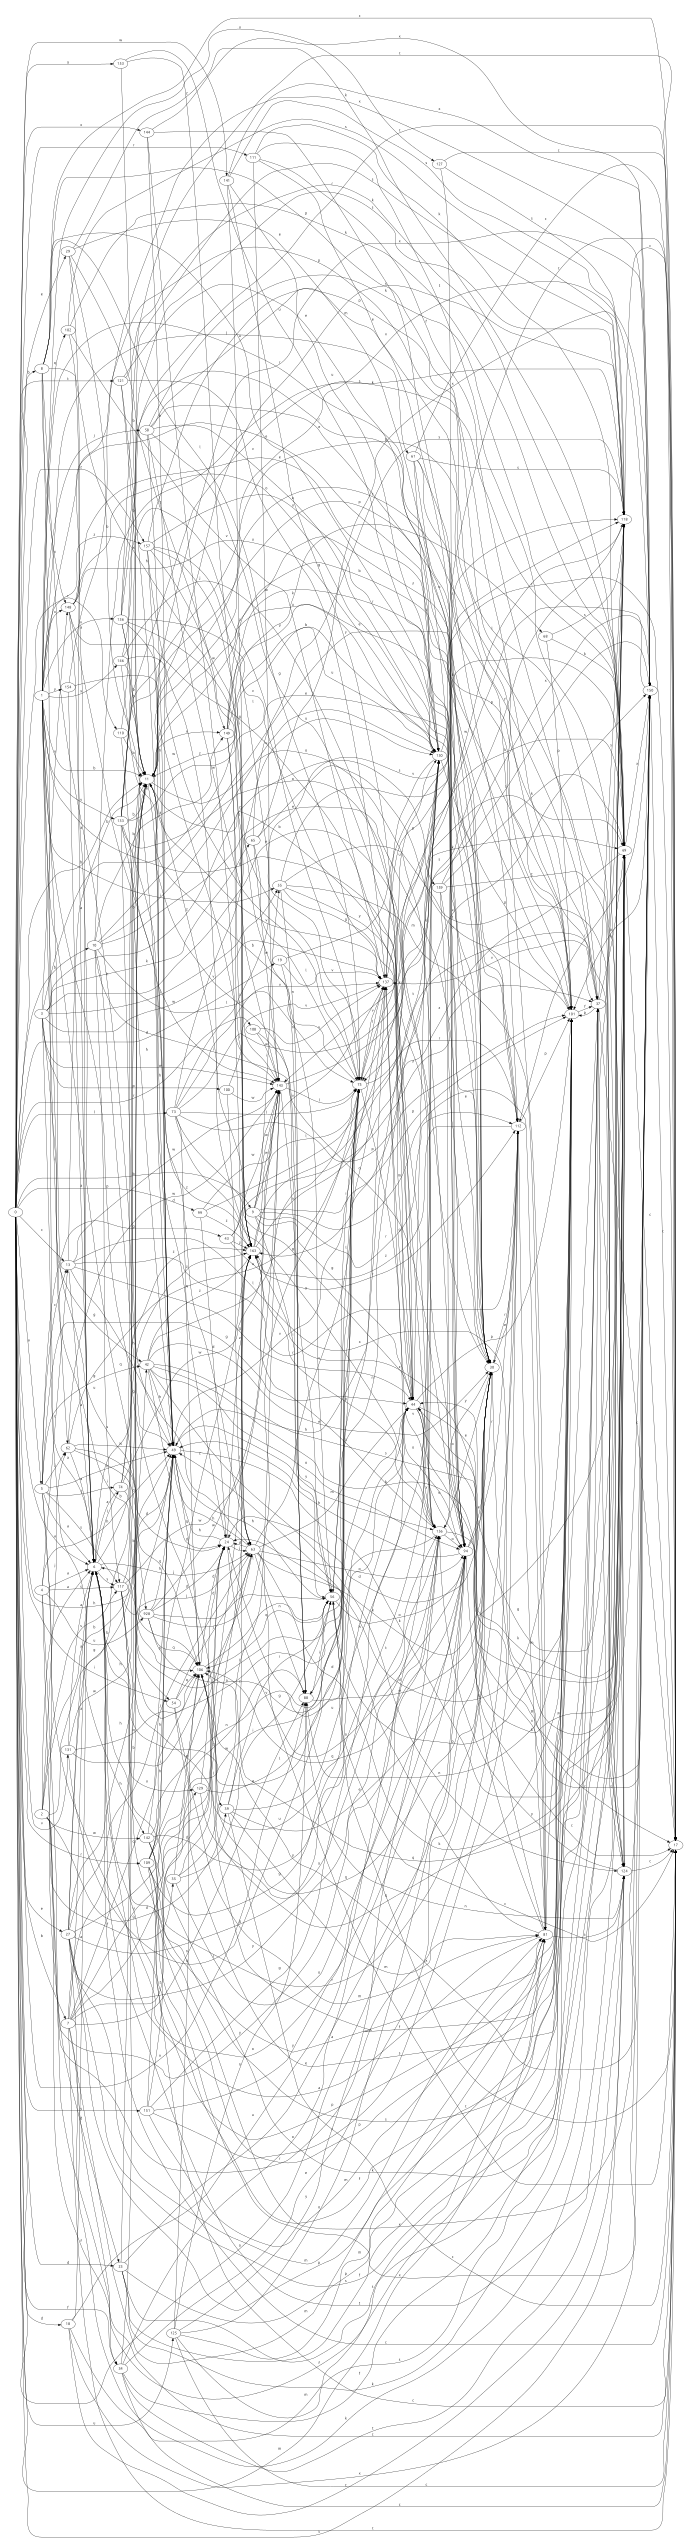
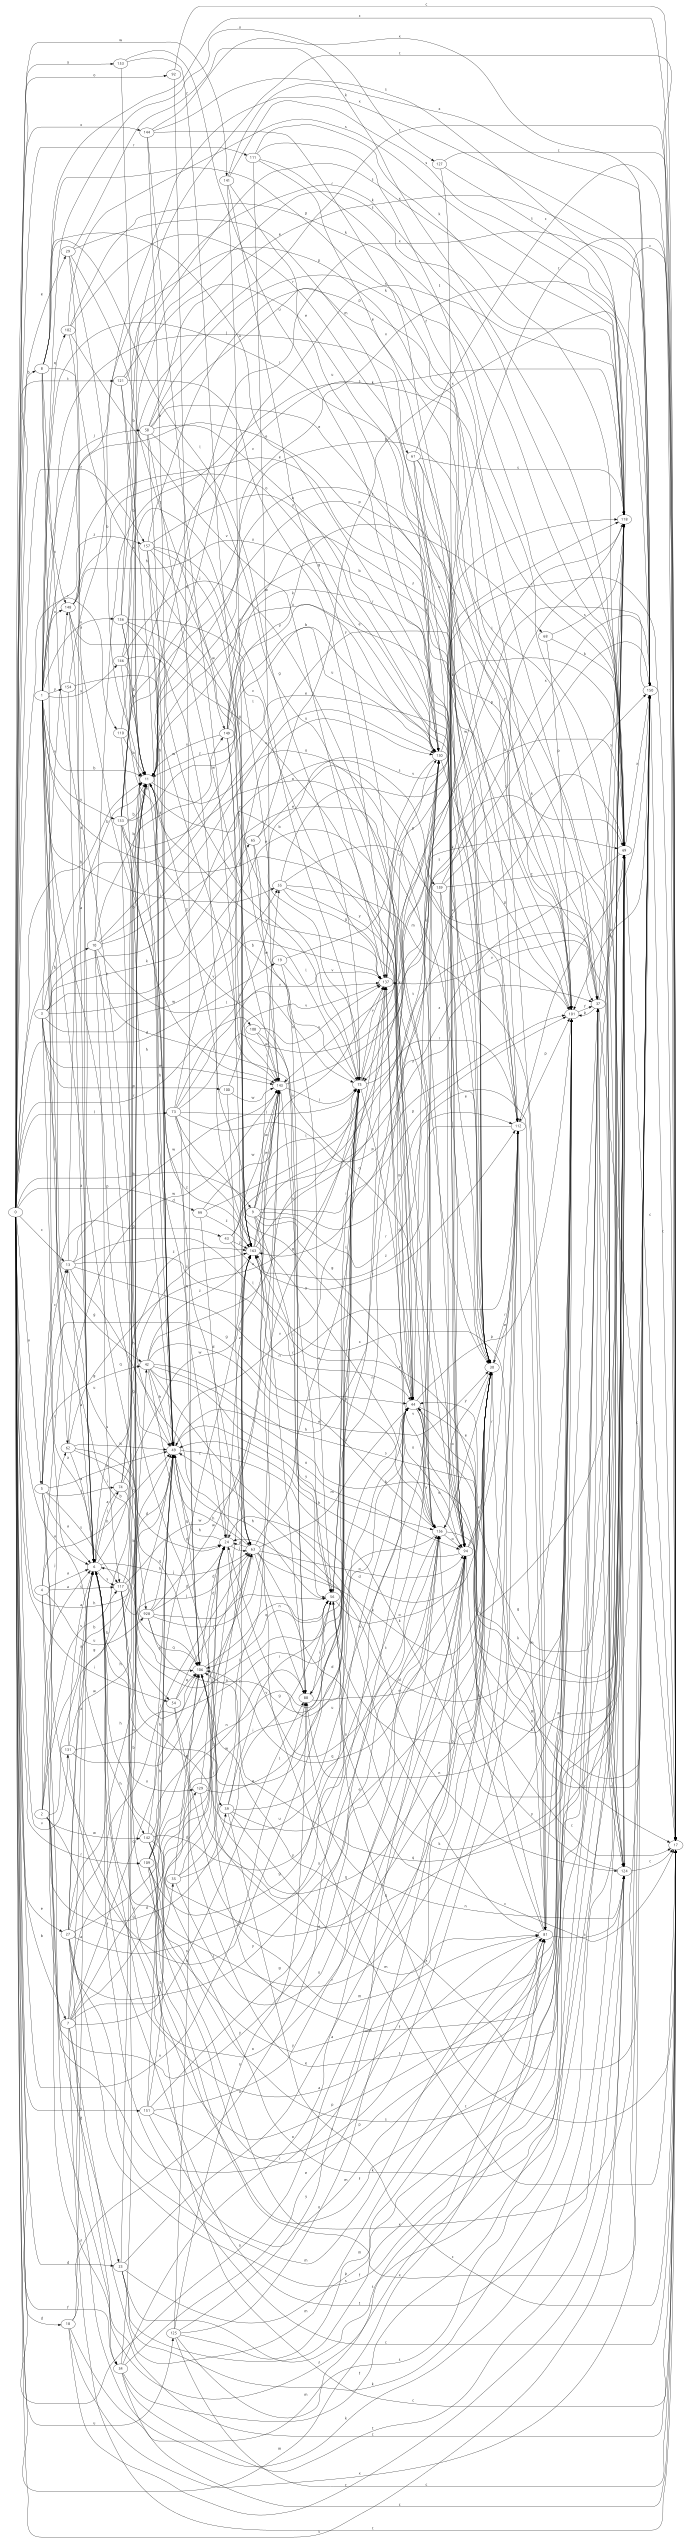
none -> (174, 75)
none -> (527, 205)
(399, 460) -> (435, 554)
(368, 513) -> (487, 159)
(170, 740) -> (183, 749)
(372, 1032) -> none
(296, 1090) -> (281, 1442)
(54, 1470) -> none
(411, 1637) -> (321, 1906)
none -> (452, 1759)
(548, 1997) -> none
